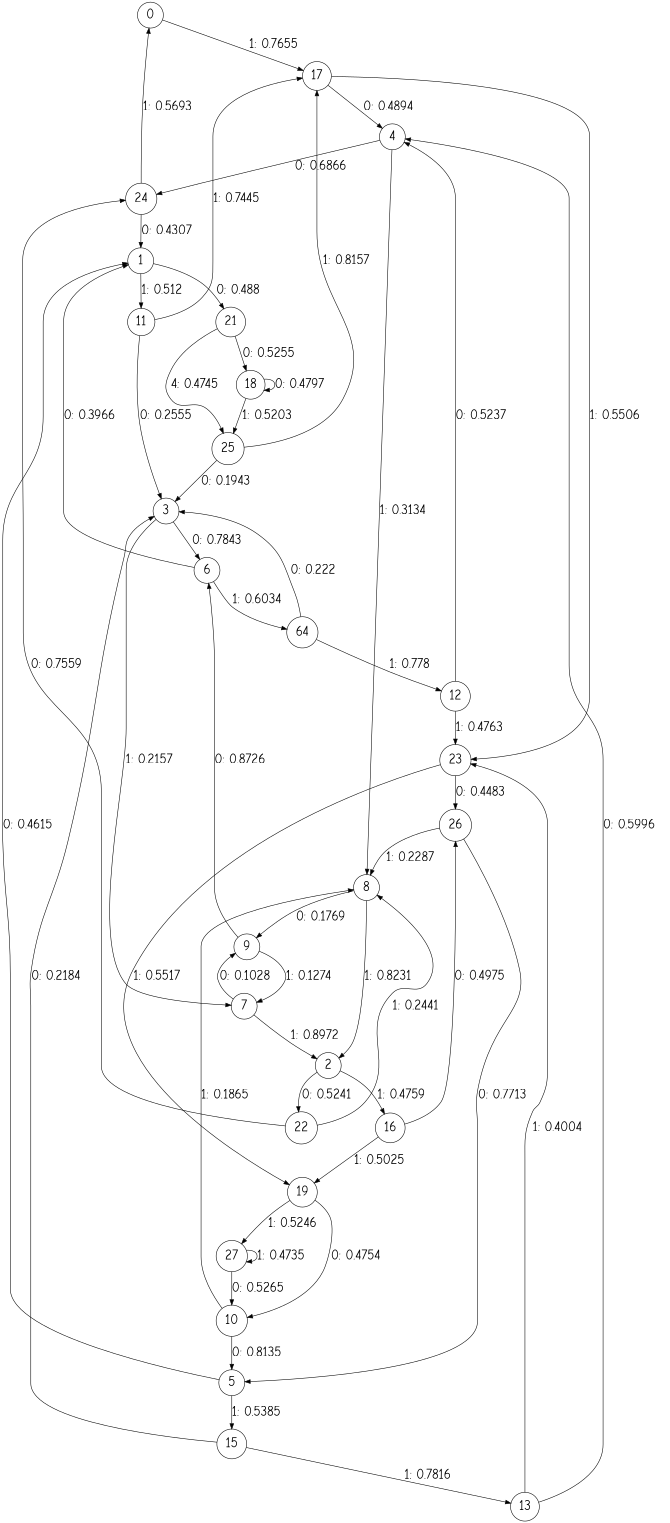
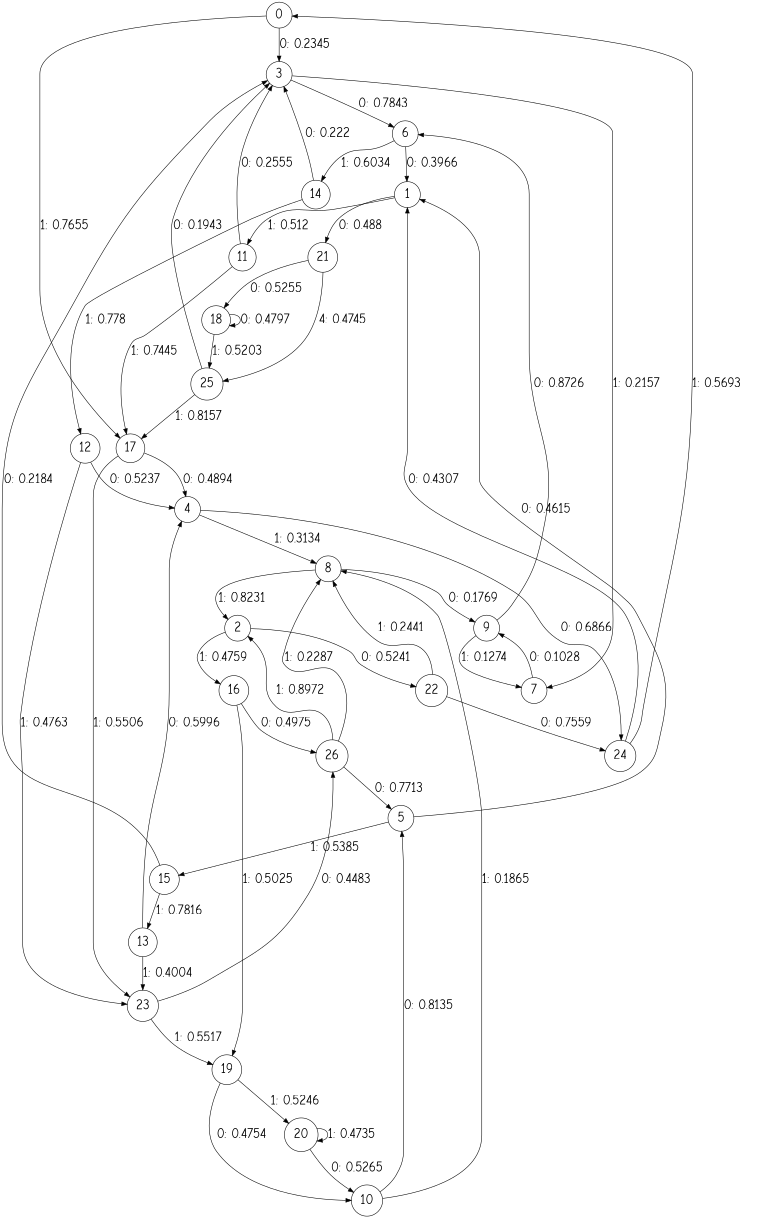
none -> (279, 42)
(302, 632) -> (316, 195)
(282, 1037) -> (278, 708)
(232, 1256) -> (301, 1135)
